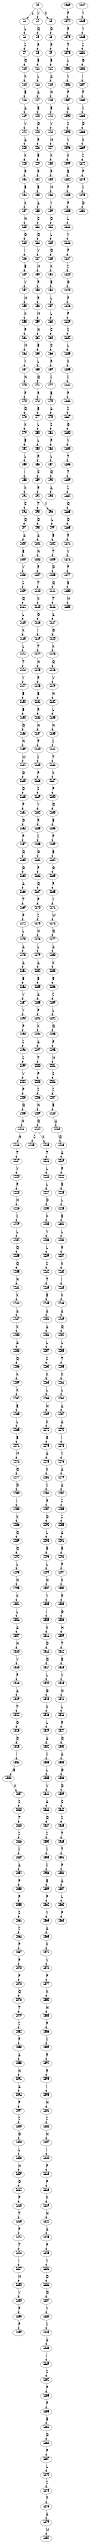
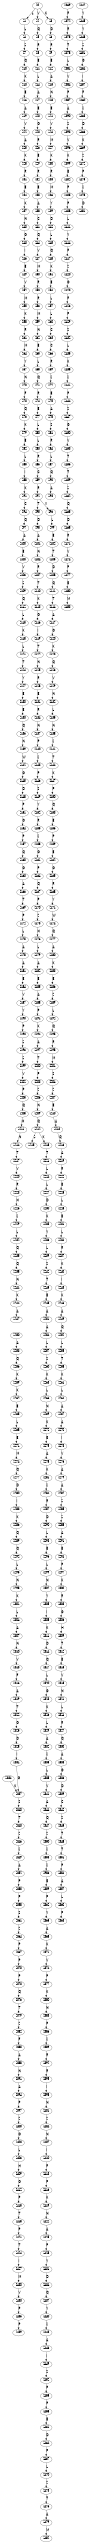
(61, 1225) -> (61, 1225)
(16, 1327) -> none
(13, 1770) -> (17, 1778)
